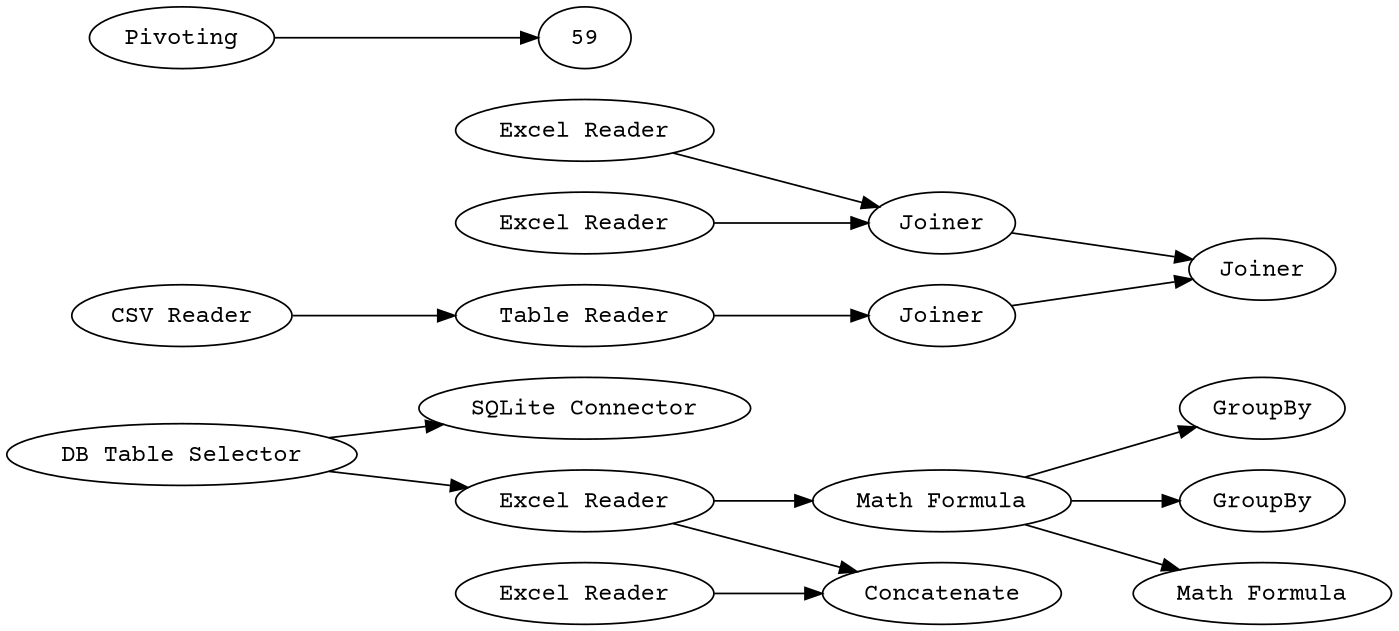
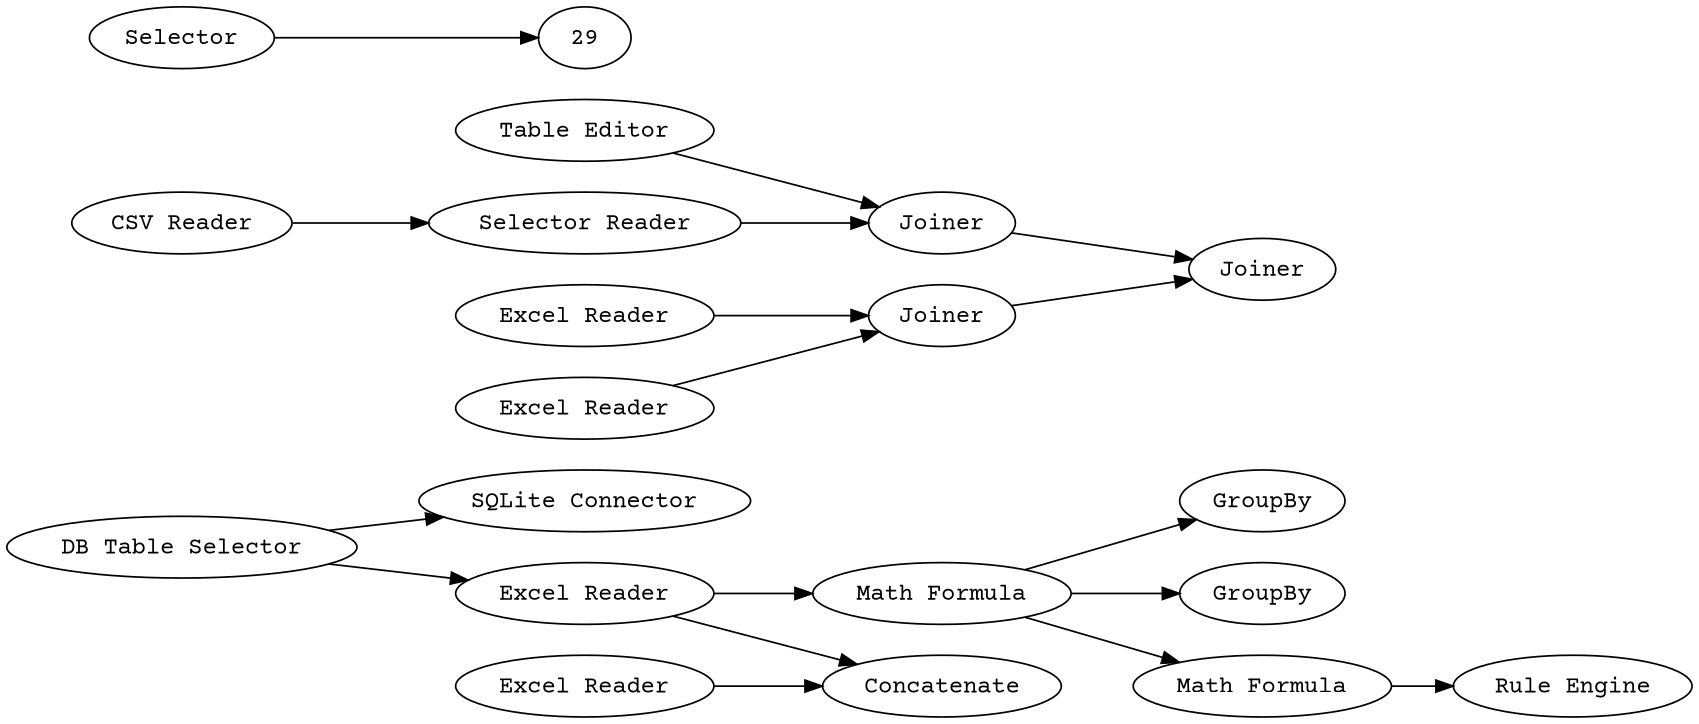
(182, 38) -> (182, 38)
(585, 38) -> (585, 38)
none -> (585, 130)
(585, 316) -> (585, 223)
none -> (1573, 686)
